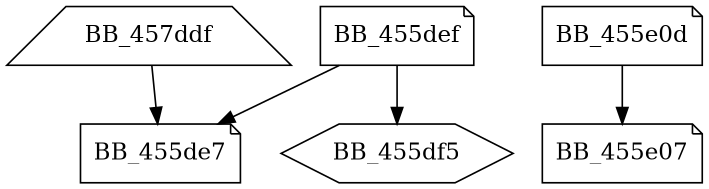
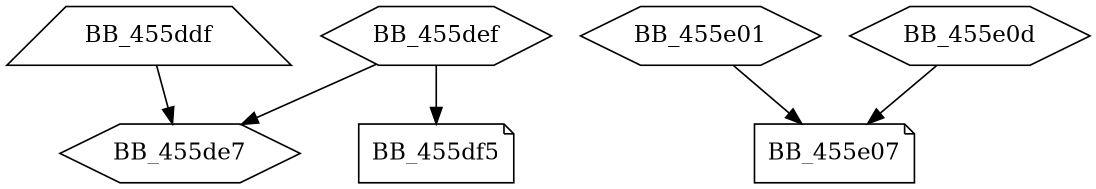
(149, 36) -> (149, 36)
(397, 36) -> (436, 36)
(622, 36) -> (970, 36)
none -> (701, 36)
(160, 153) -> (180, 153)
(397, 153) -> (436, 153)
